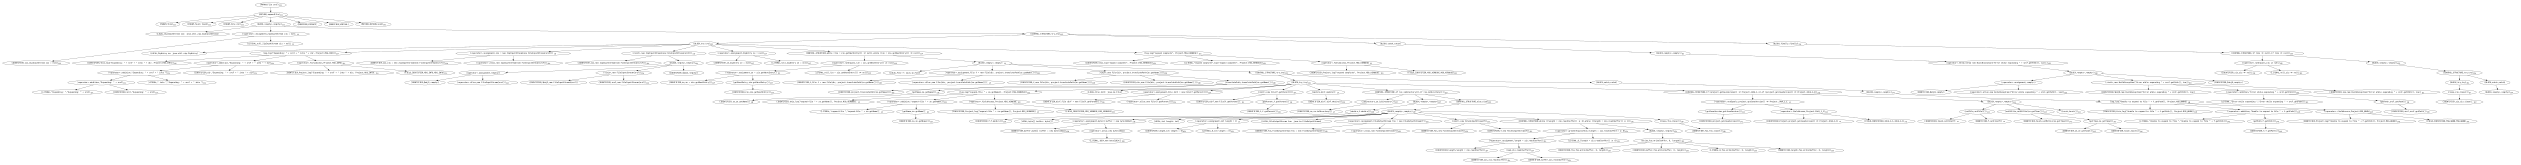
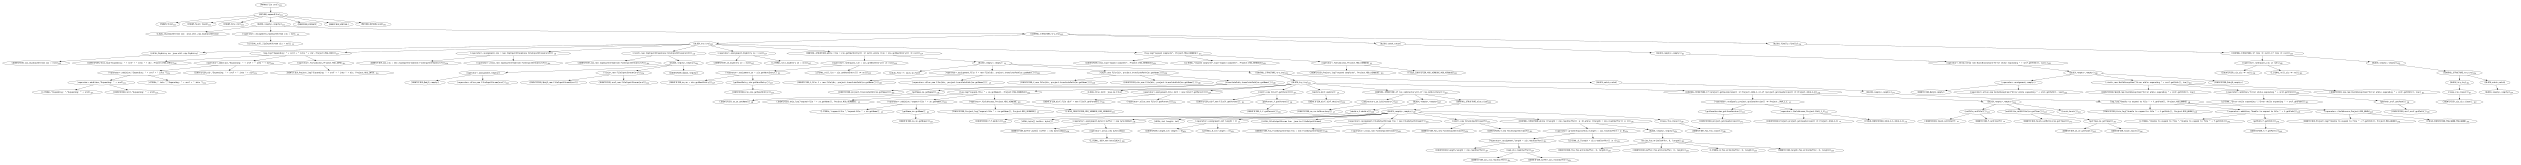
(154, 49) -> (106, 58)
(426, 73) -> none
